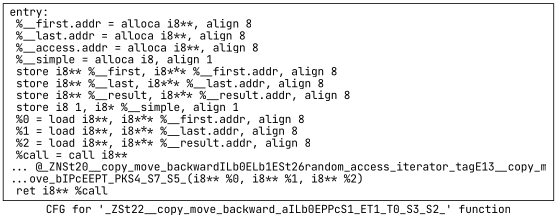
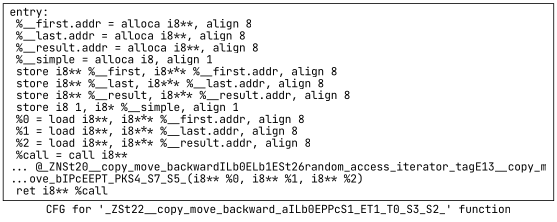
(134, 48) -> (134, 48)
